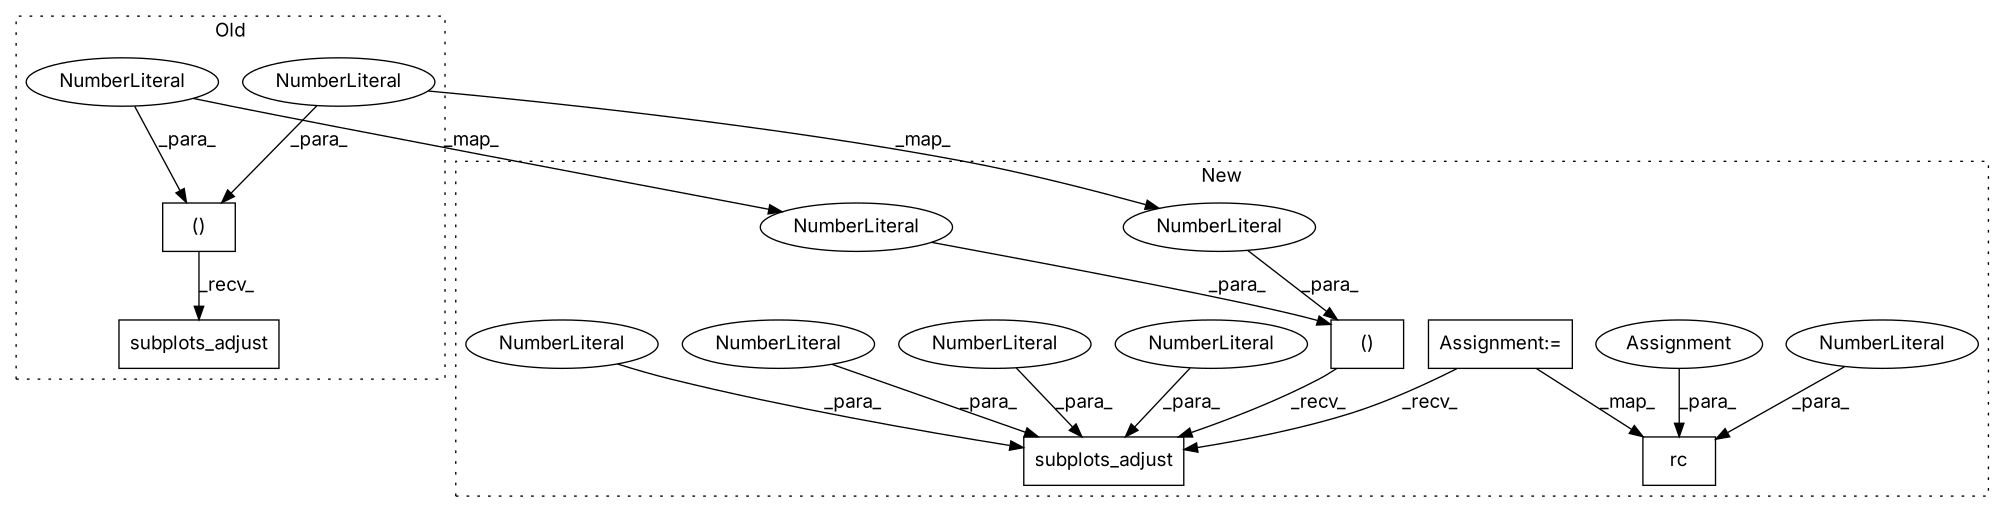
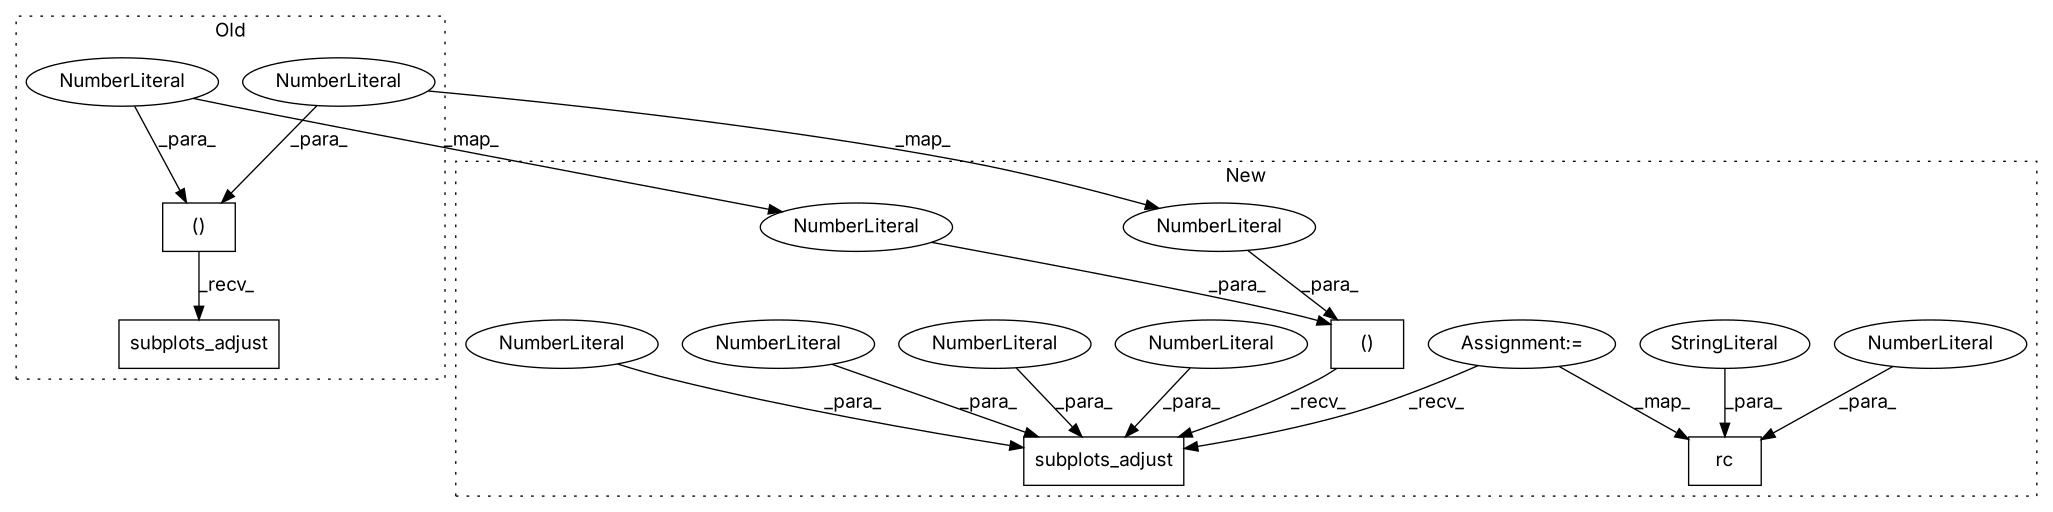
(1500, 344) -> (1522, 344)
(1679, 344) -> (1725, 344)
